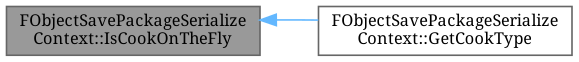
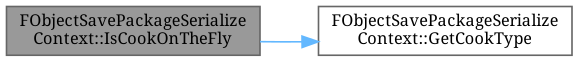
(297, 20) -> (281, 42)
